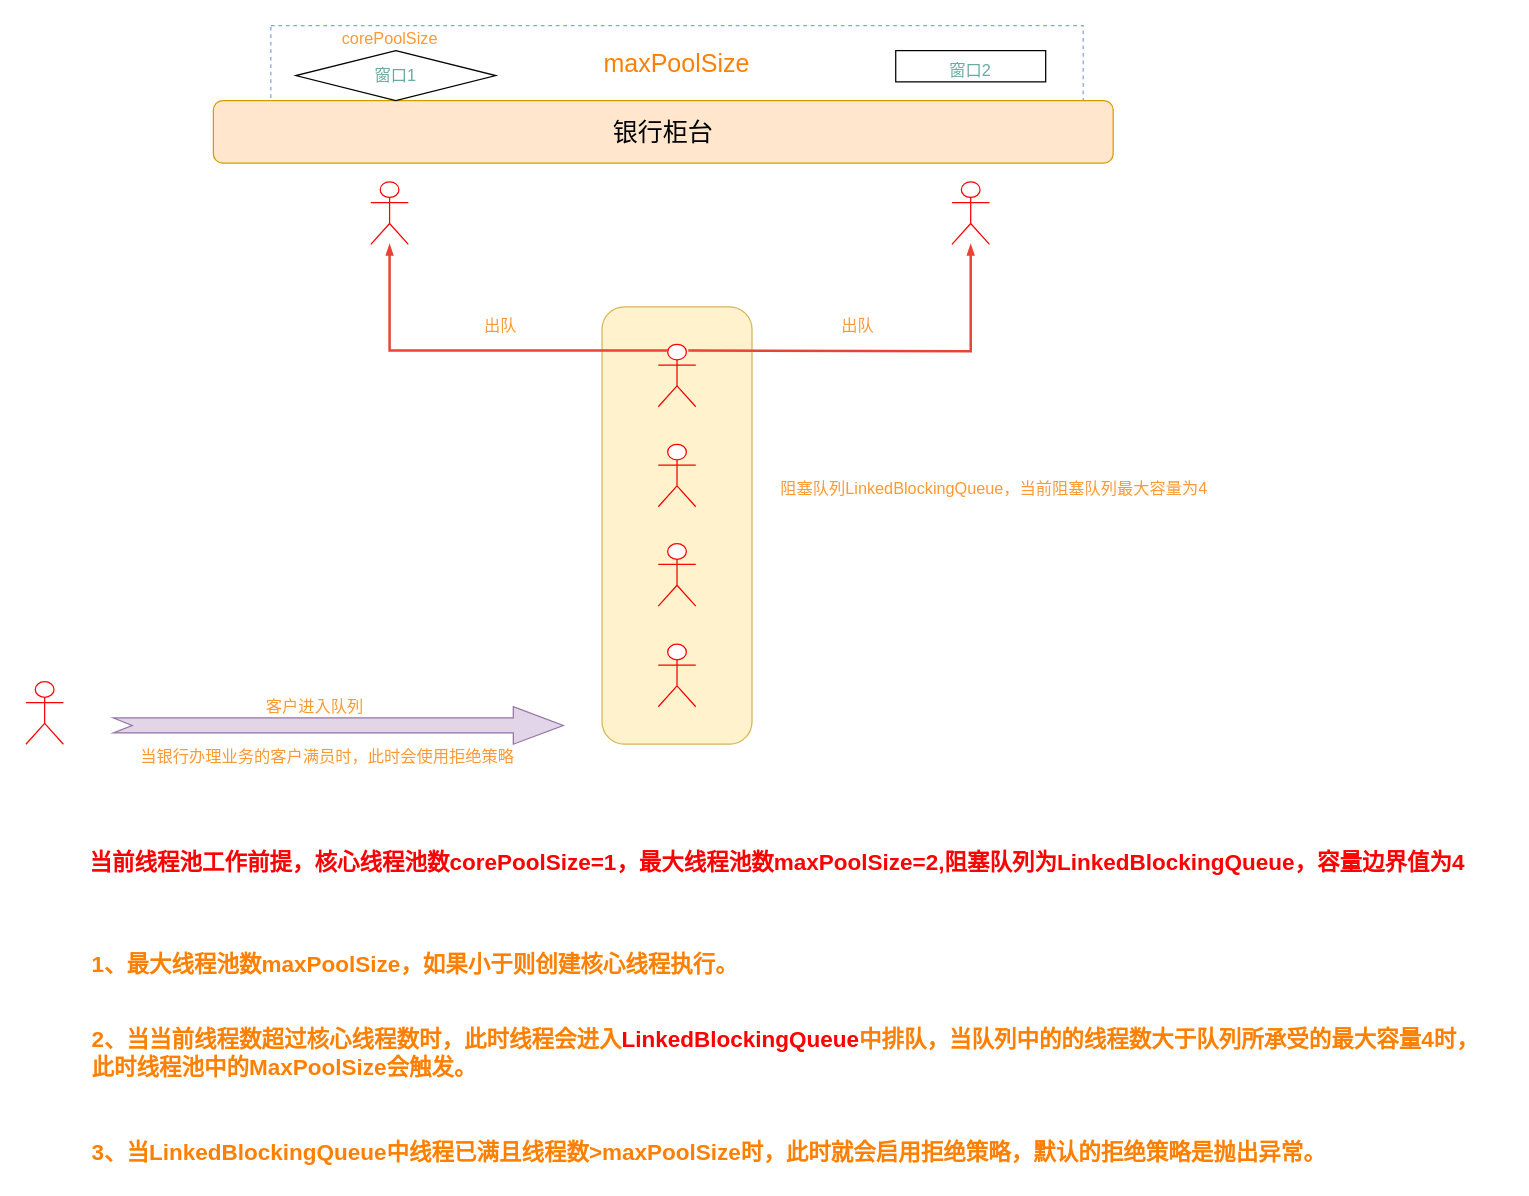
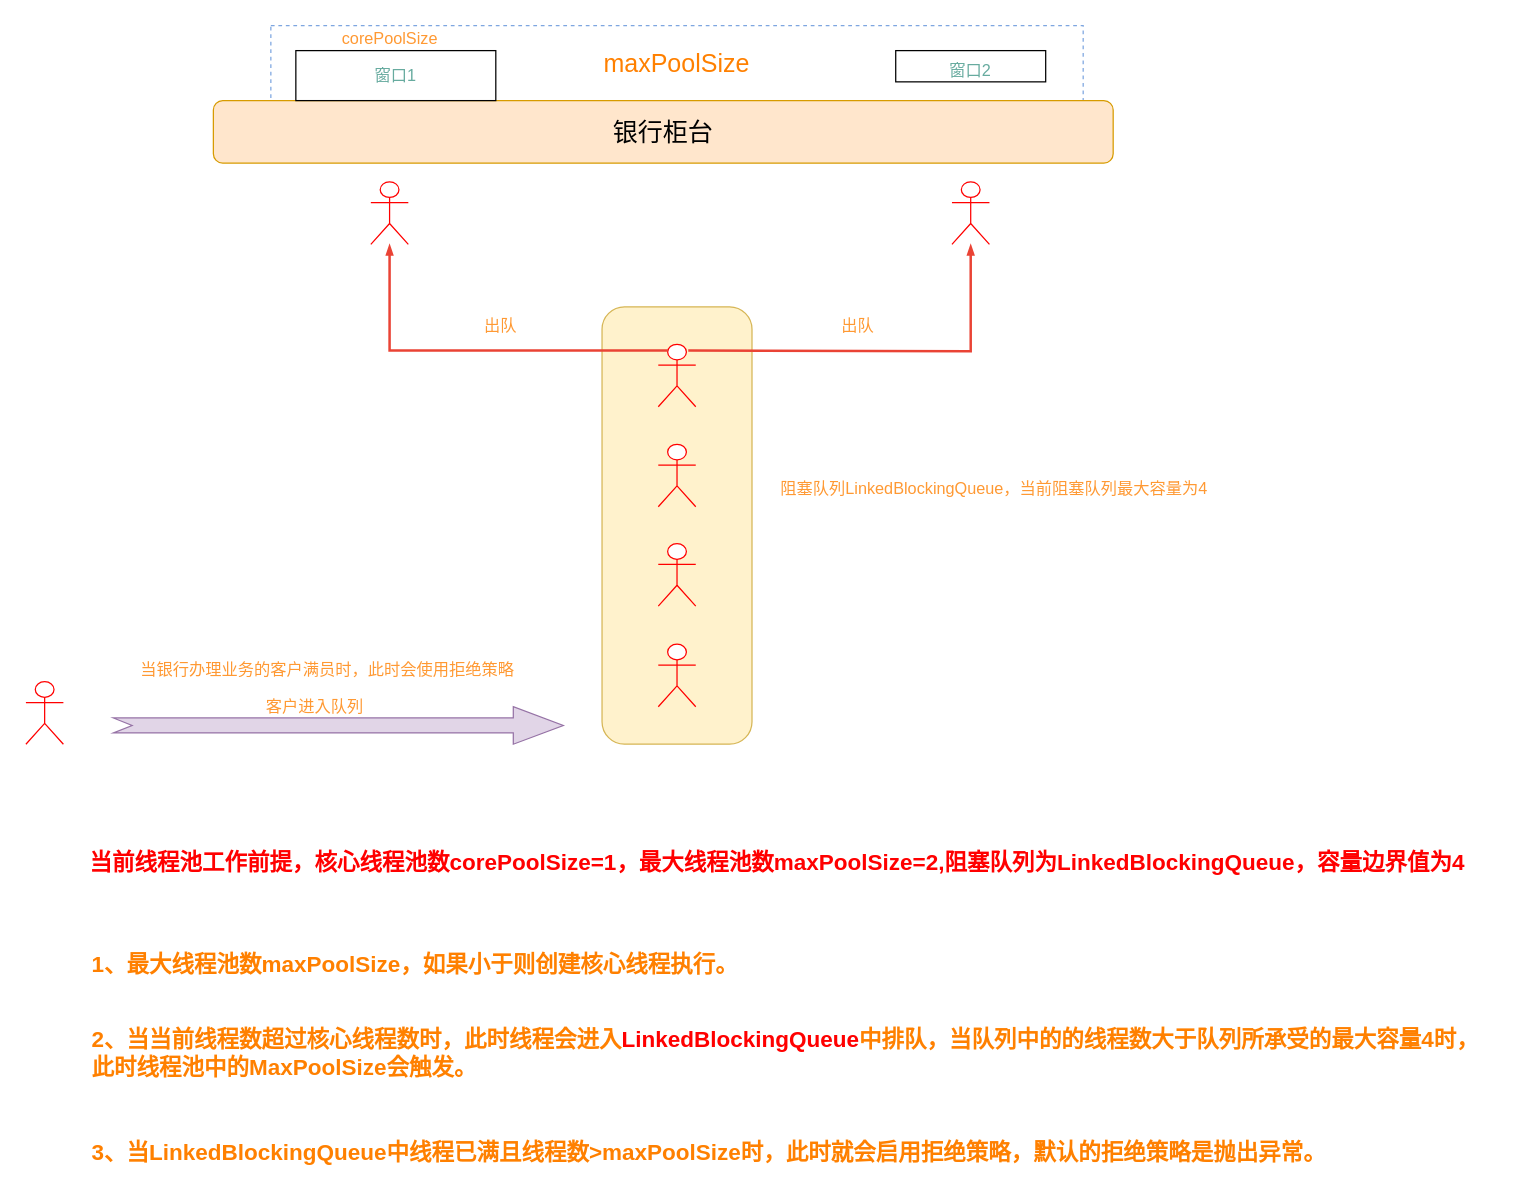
(396, 76) -> (396, 76)
(327, 757) -> (327, 669)
